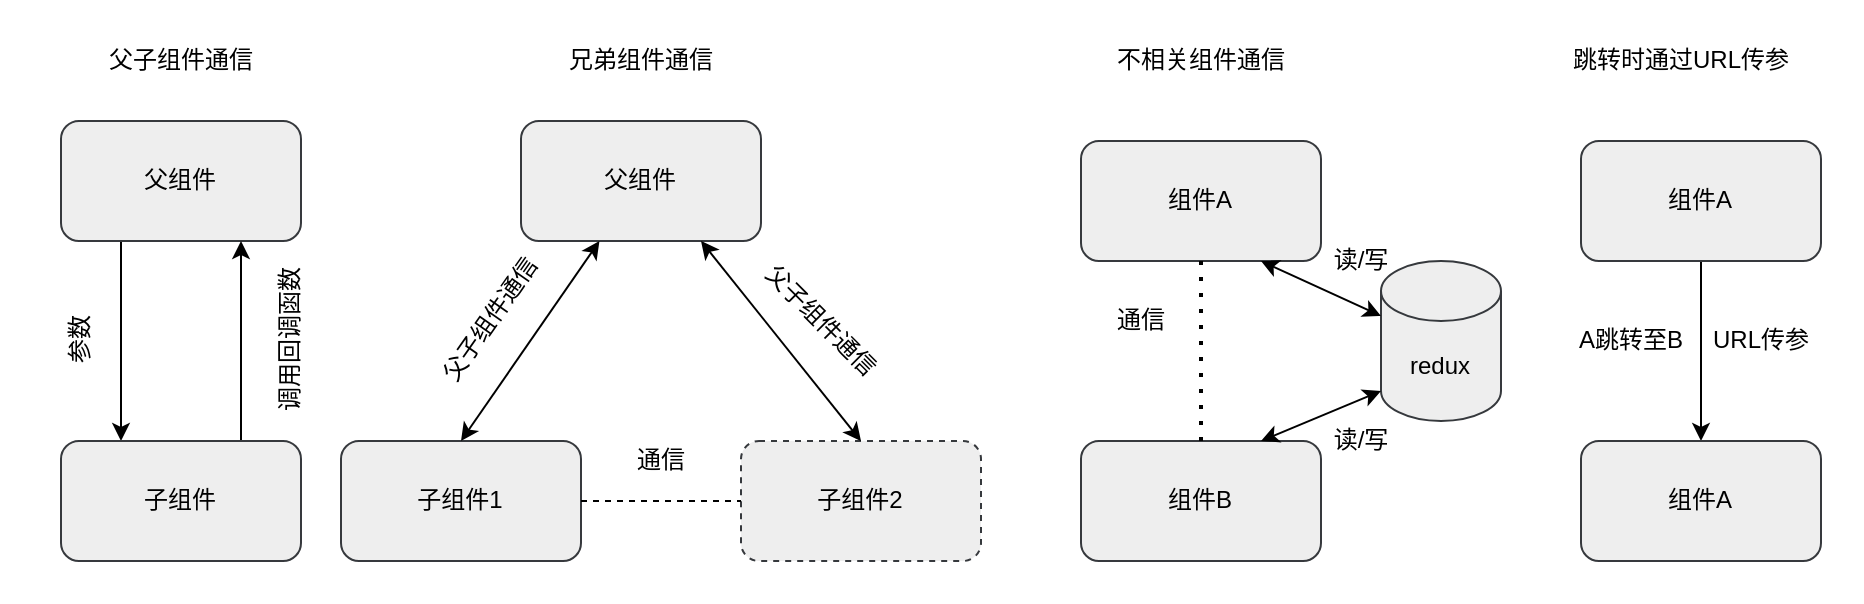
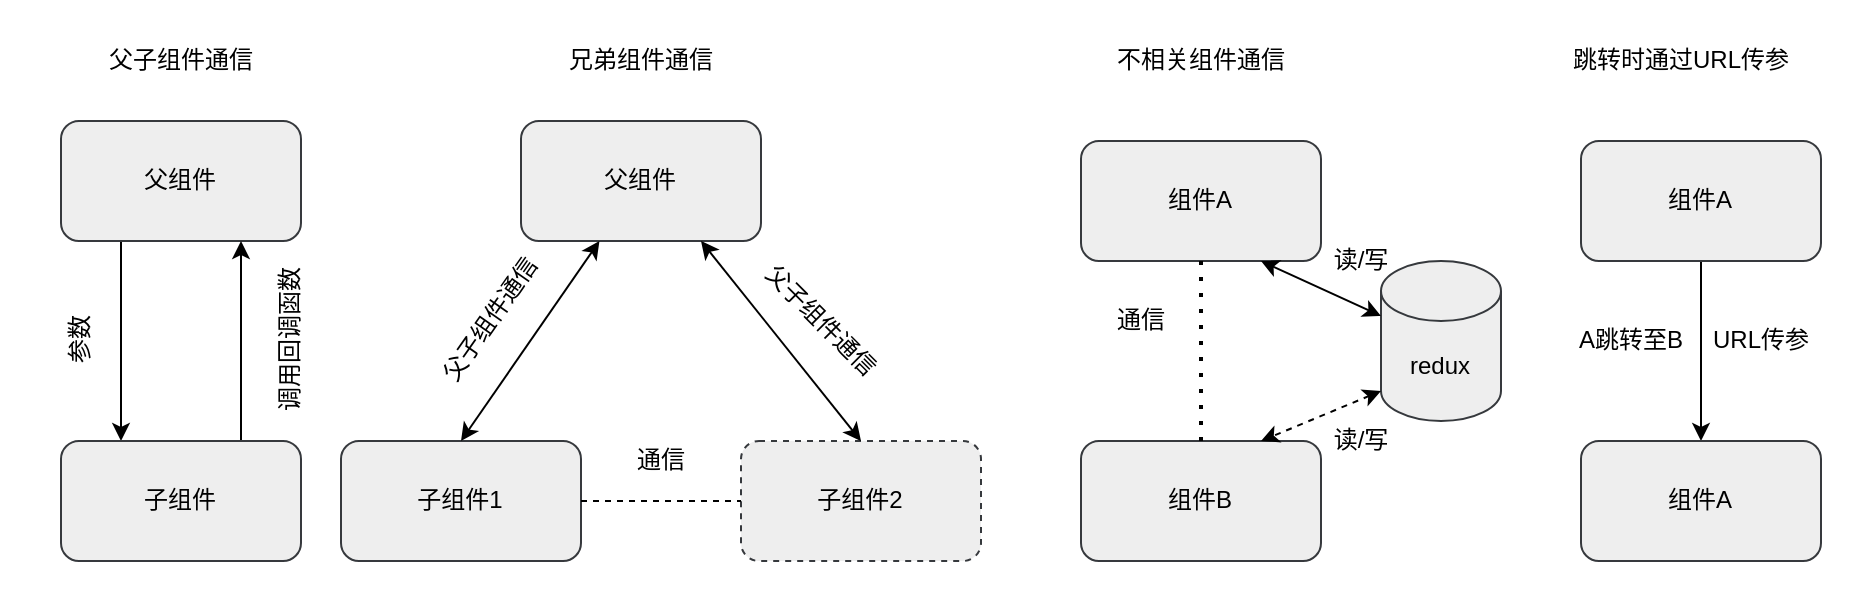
(1319, 417) -> (1319, 417)
